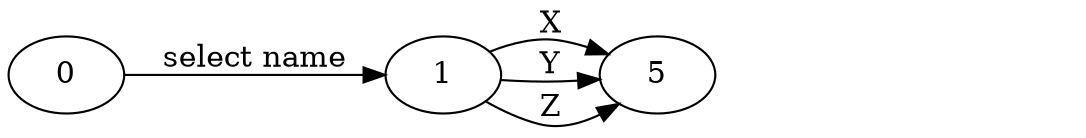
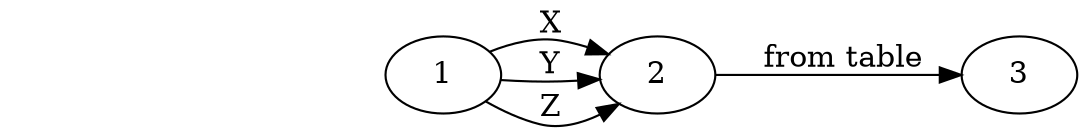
(66, 75) -> none
(657, 75) -> (657, 75)
none -> (1019, 75)
